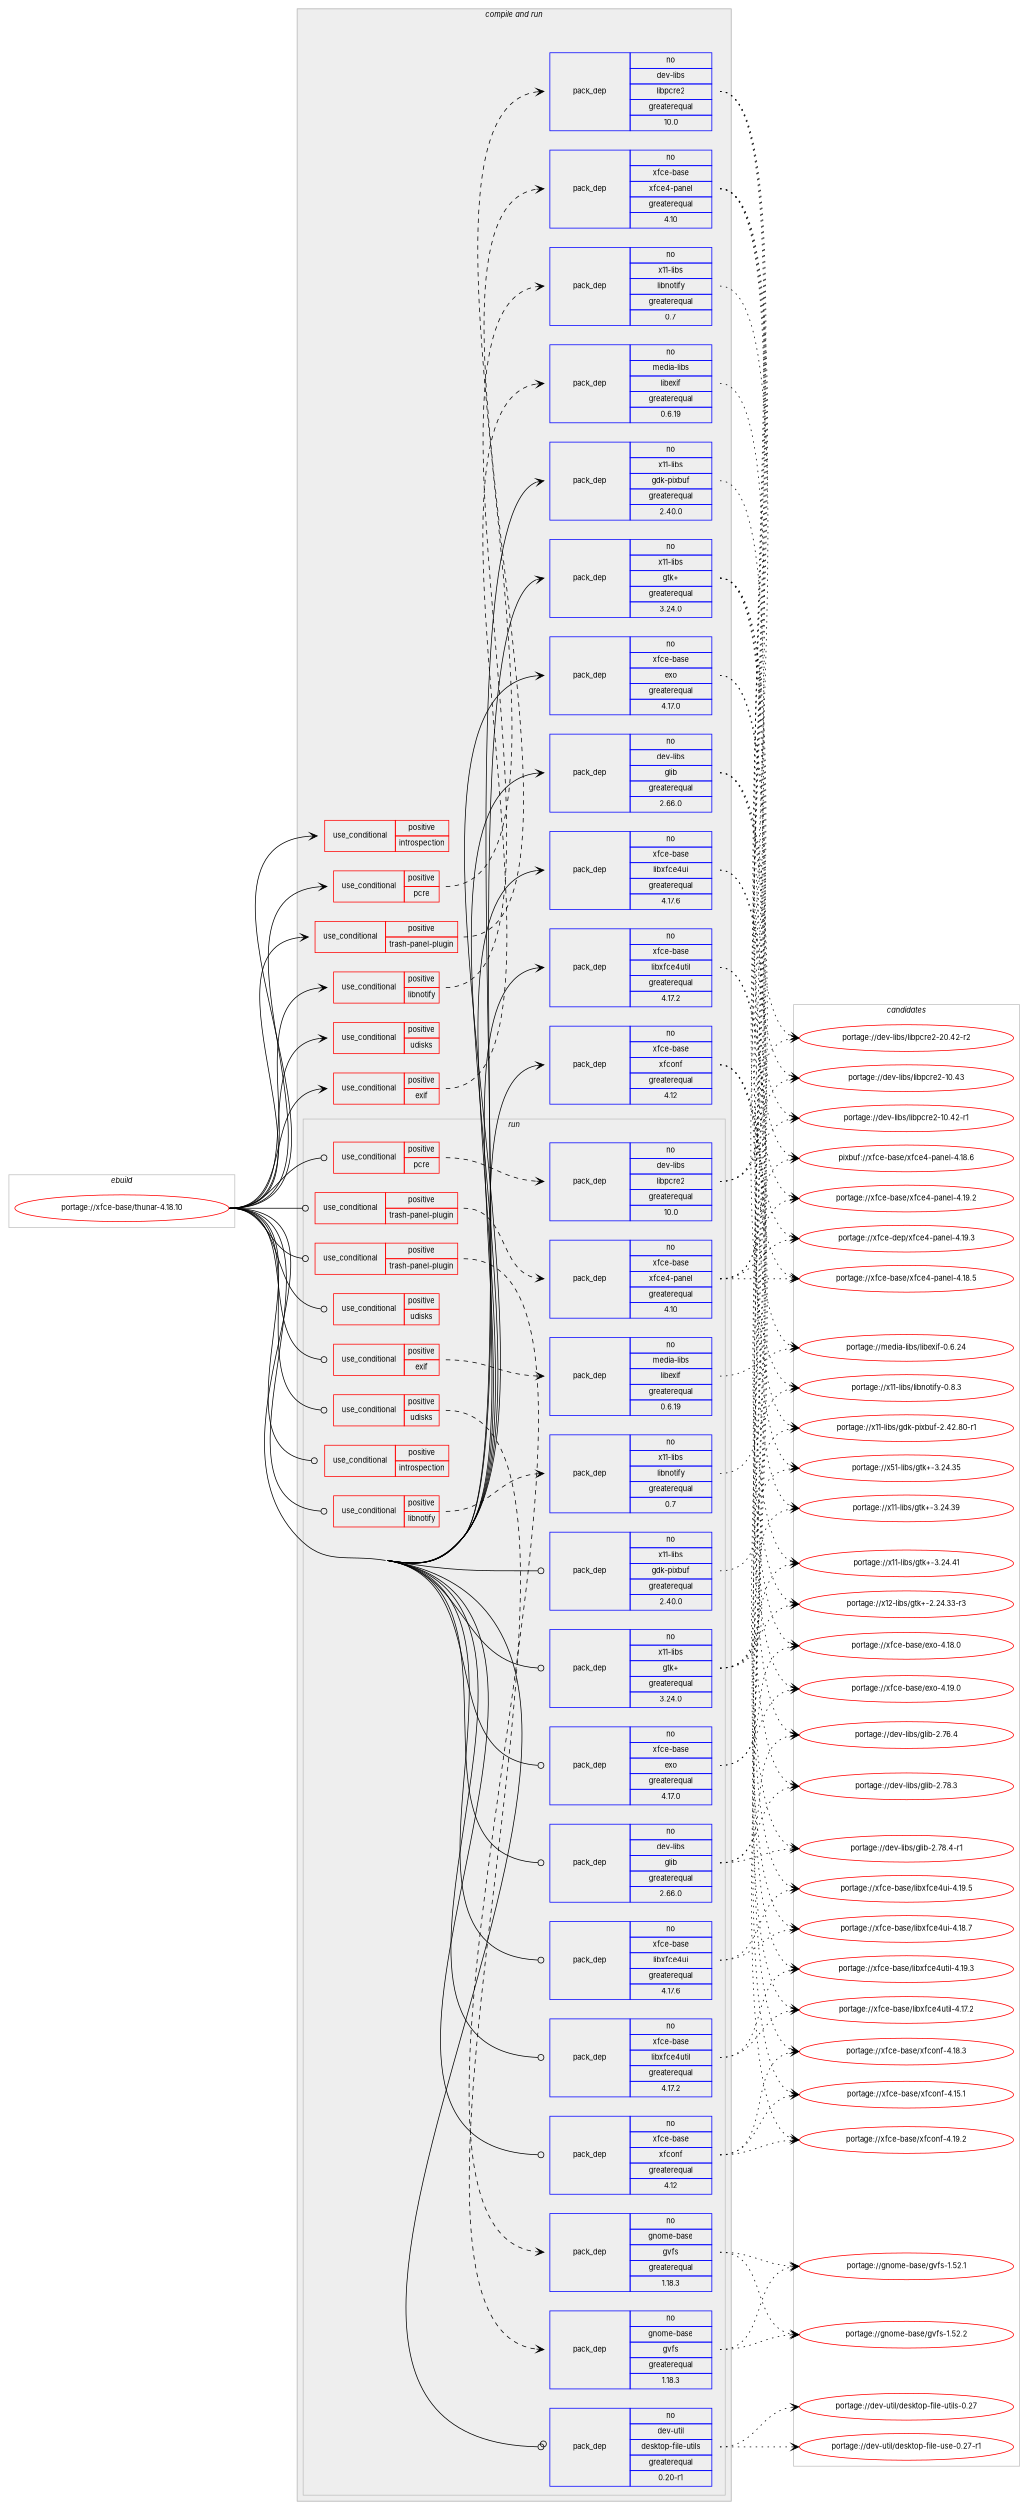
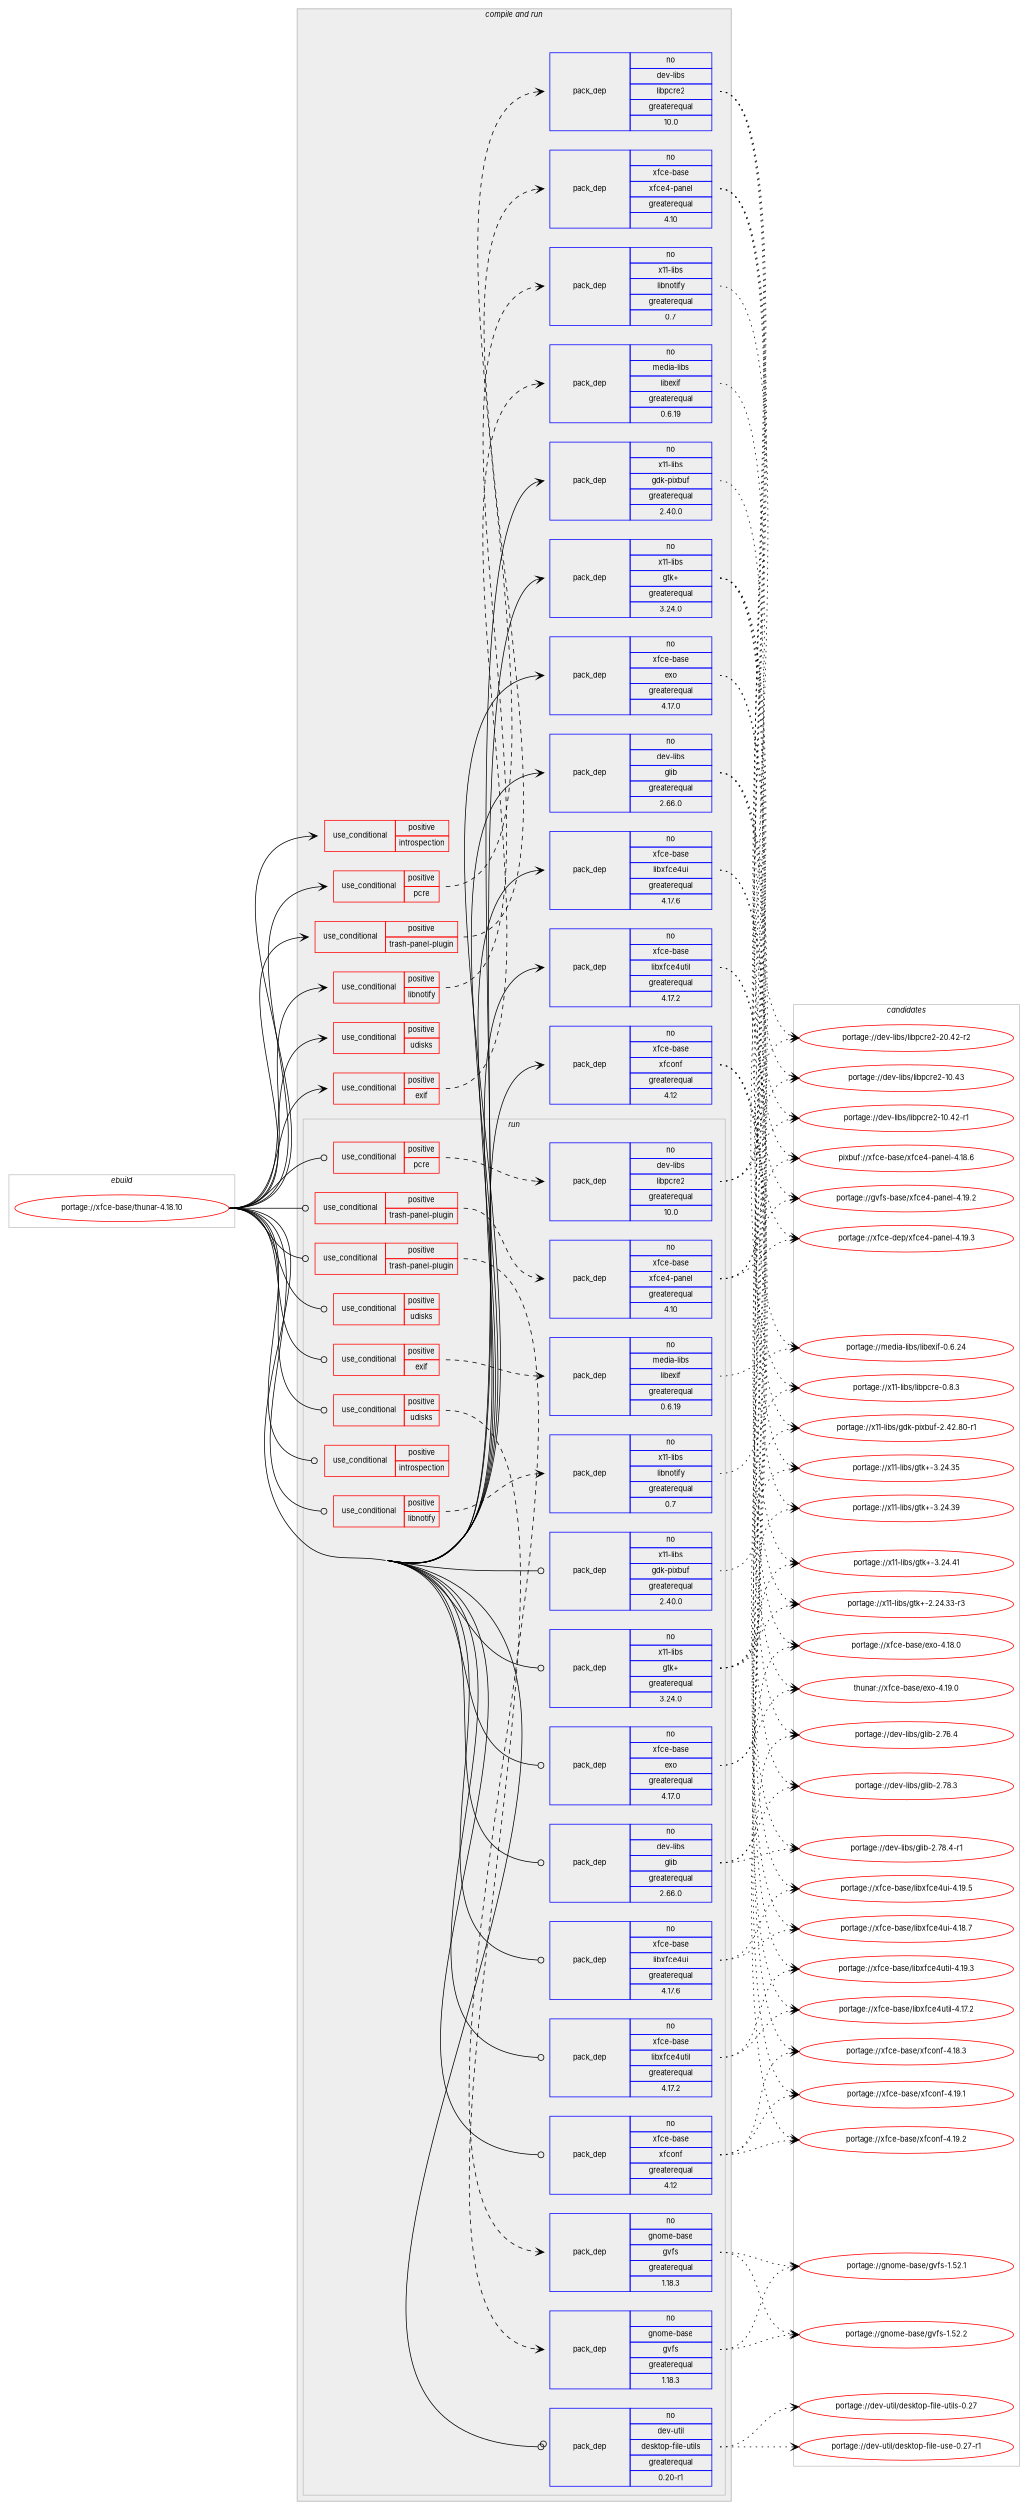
(907, 1199) -> (907, 1199)
(907, 1279) -> none
(907, 1388) -> (907, 1388)
(907, 1468) -> (907, 1468)
(907, 1604) -> (907, 1604)
(907, 1689) -> (907, 1689)
(907, 2095) -> (907, 2095)
